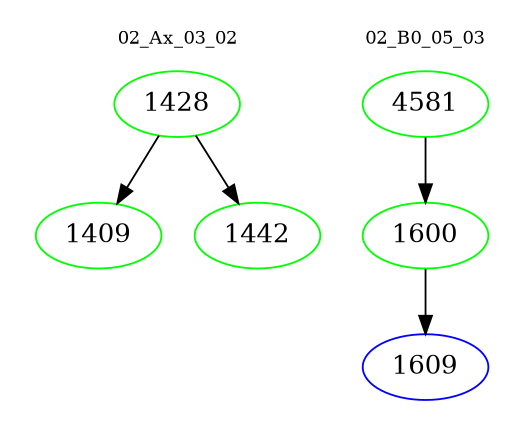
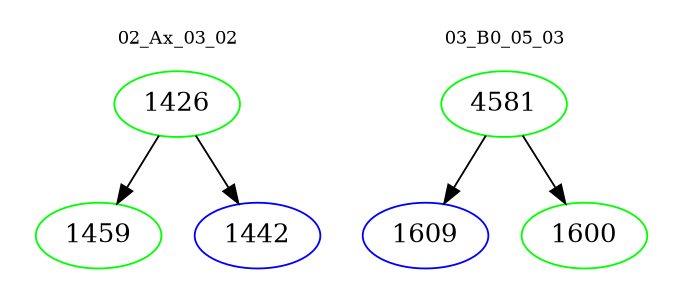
(426, 39) -> (505, 39)
(177, 104) -> (177, 104)
(99, 236) -> (99, 236)
(258, 236) -> (258, 236)
(426, 292) -> (470, 162)
